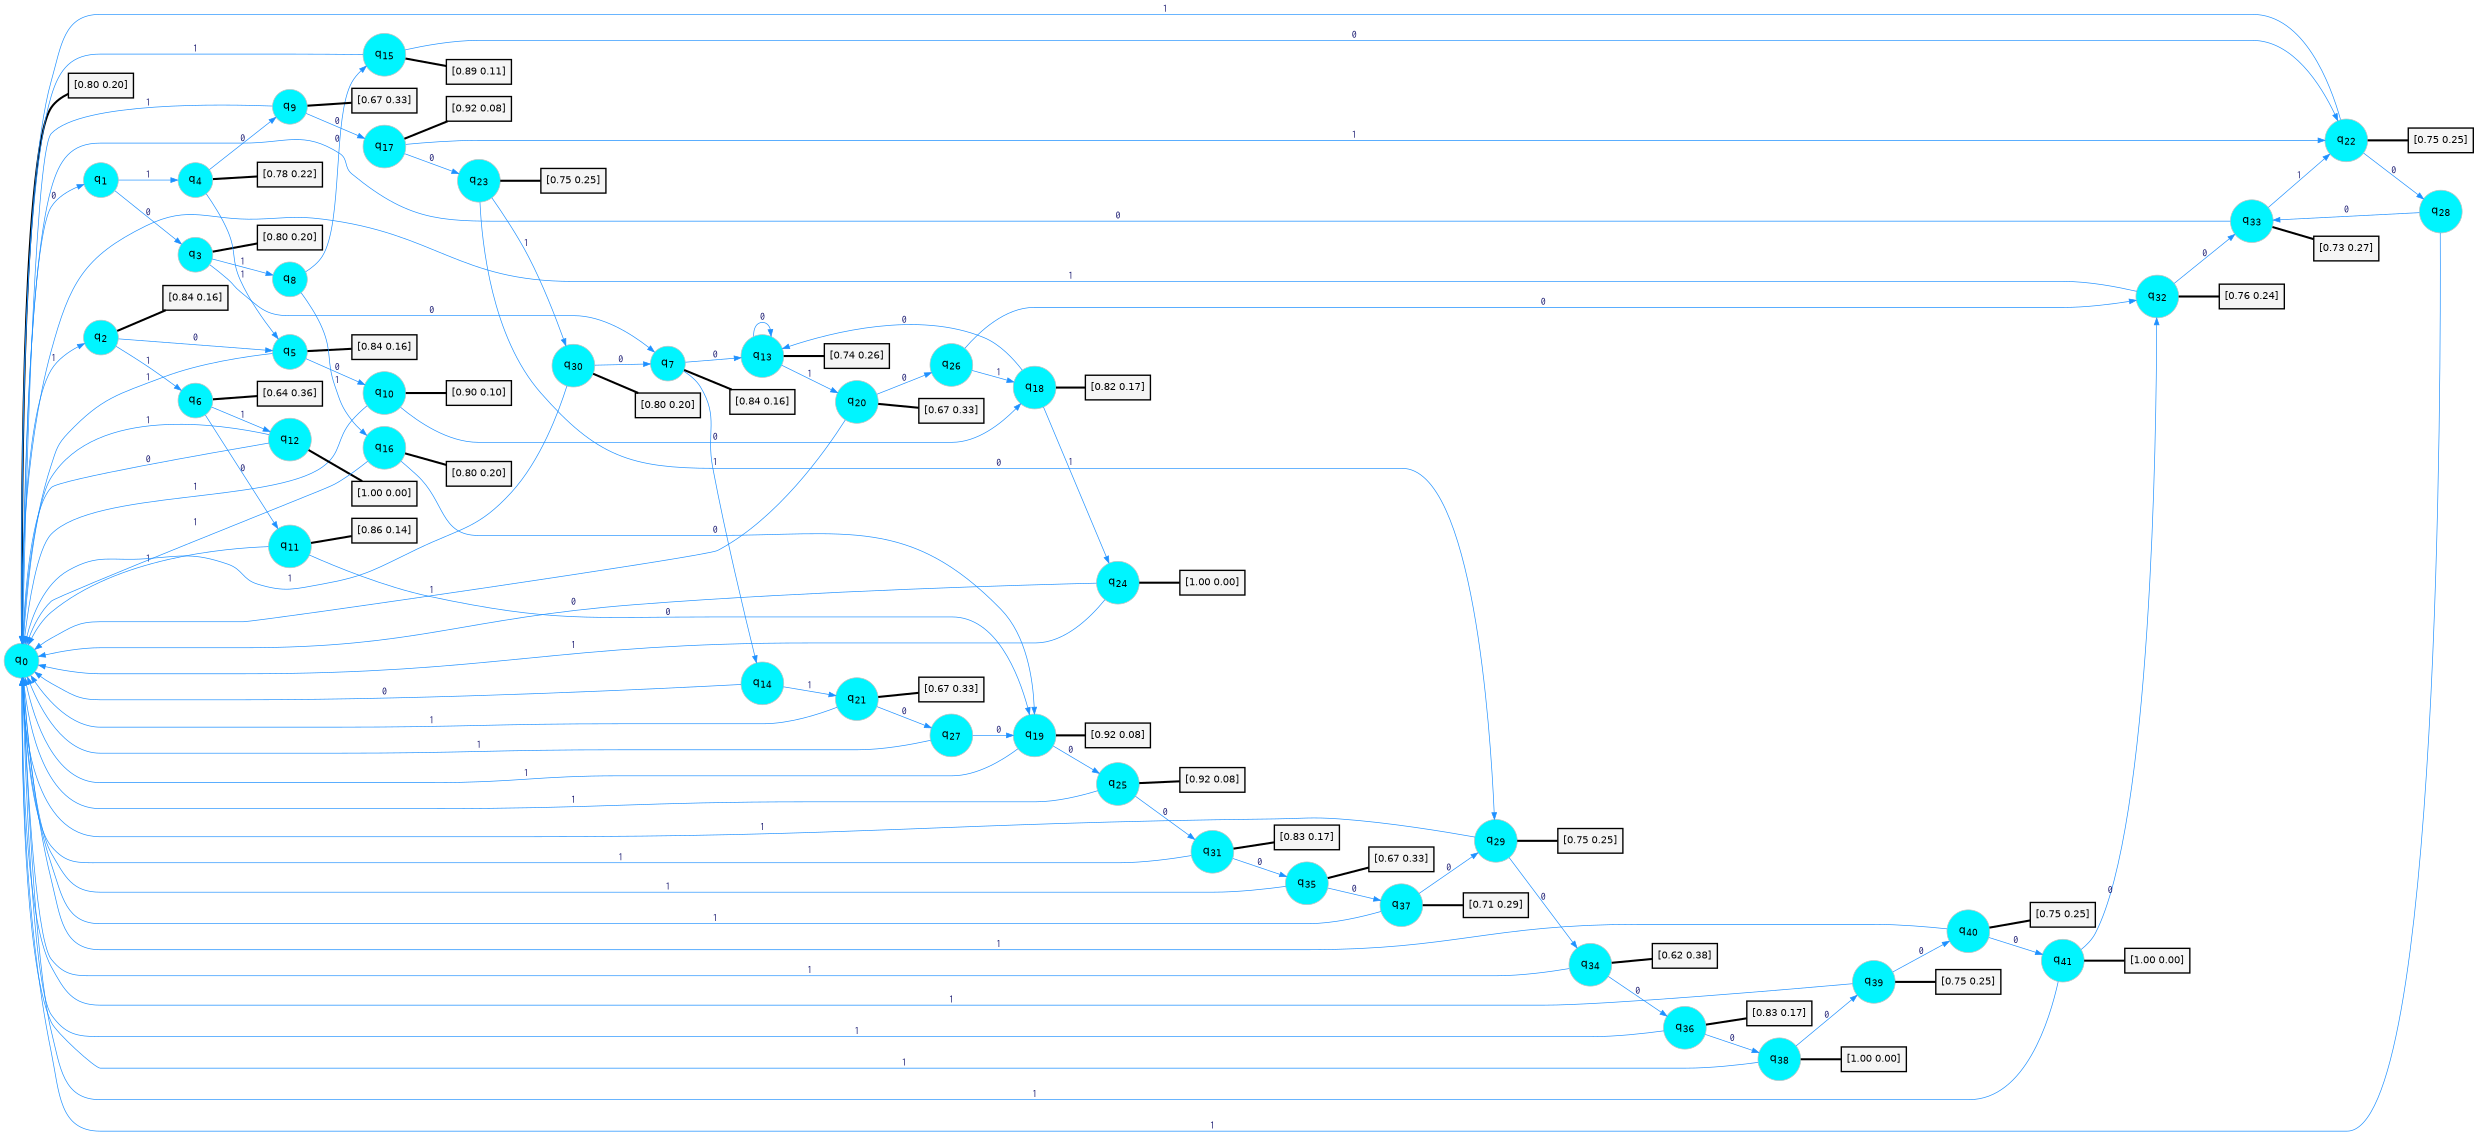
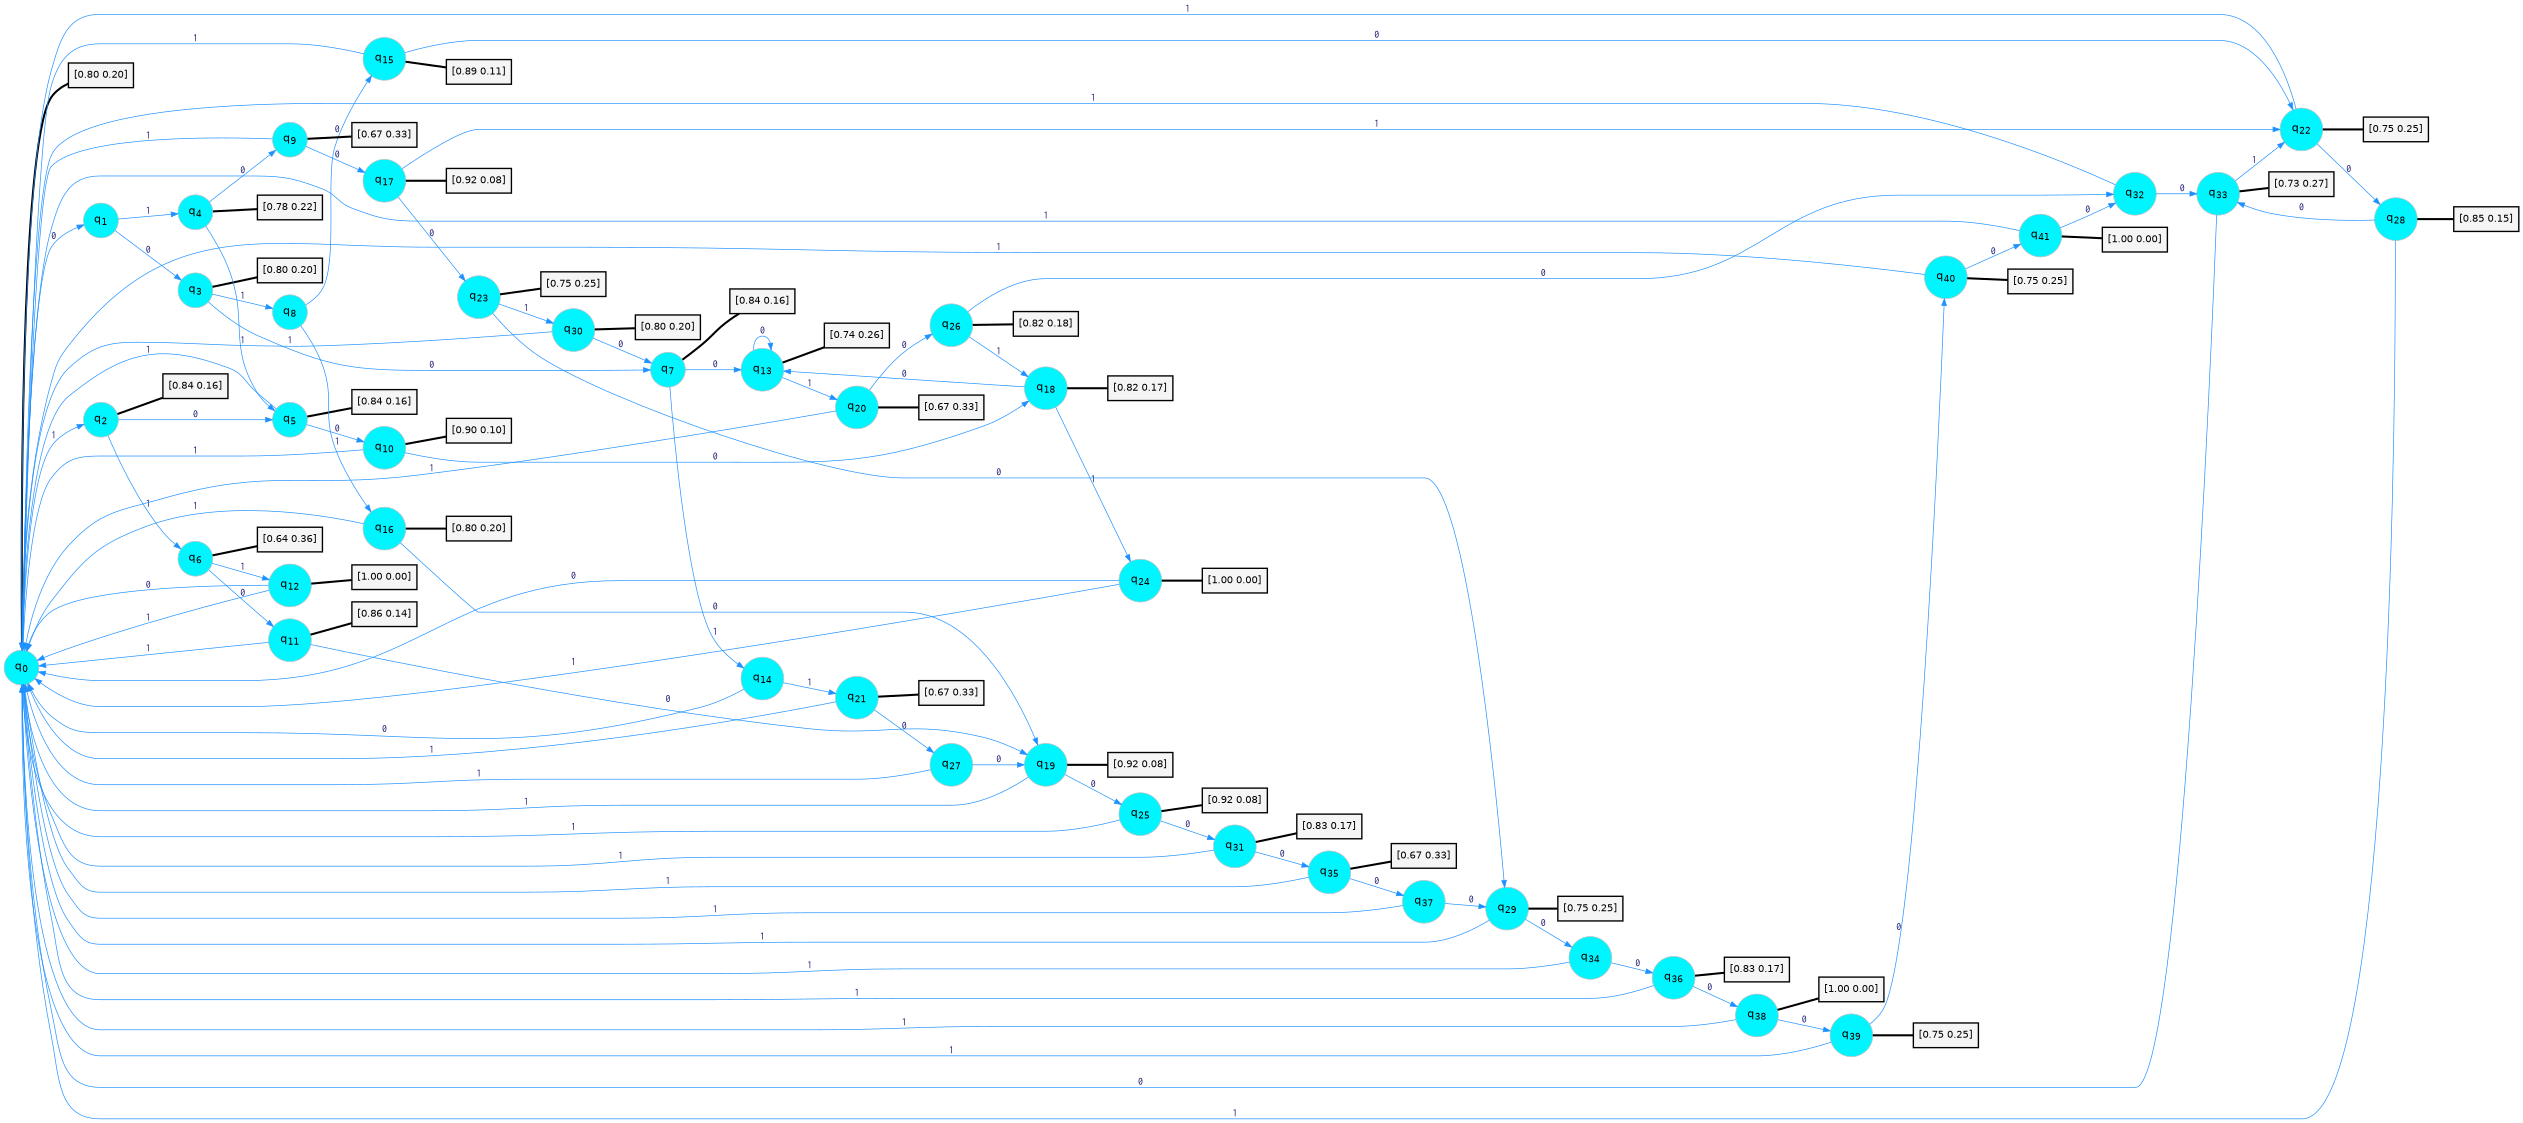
none -> (2486, 219)
(2252, 296) -> none
none -> (1046, 324)
(1496, 905) -> none
(1685, 956) -> none
